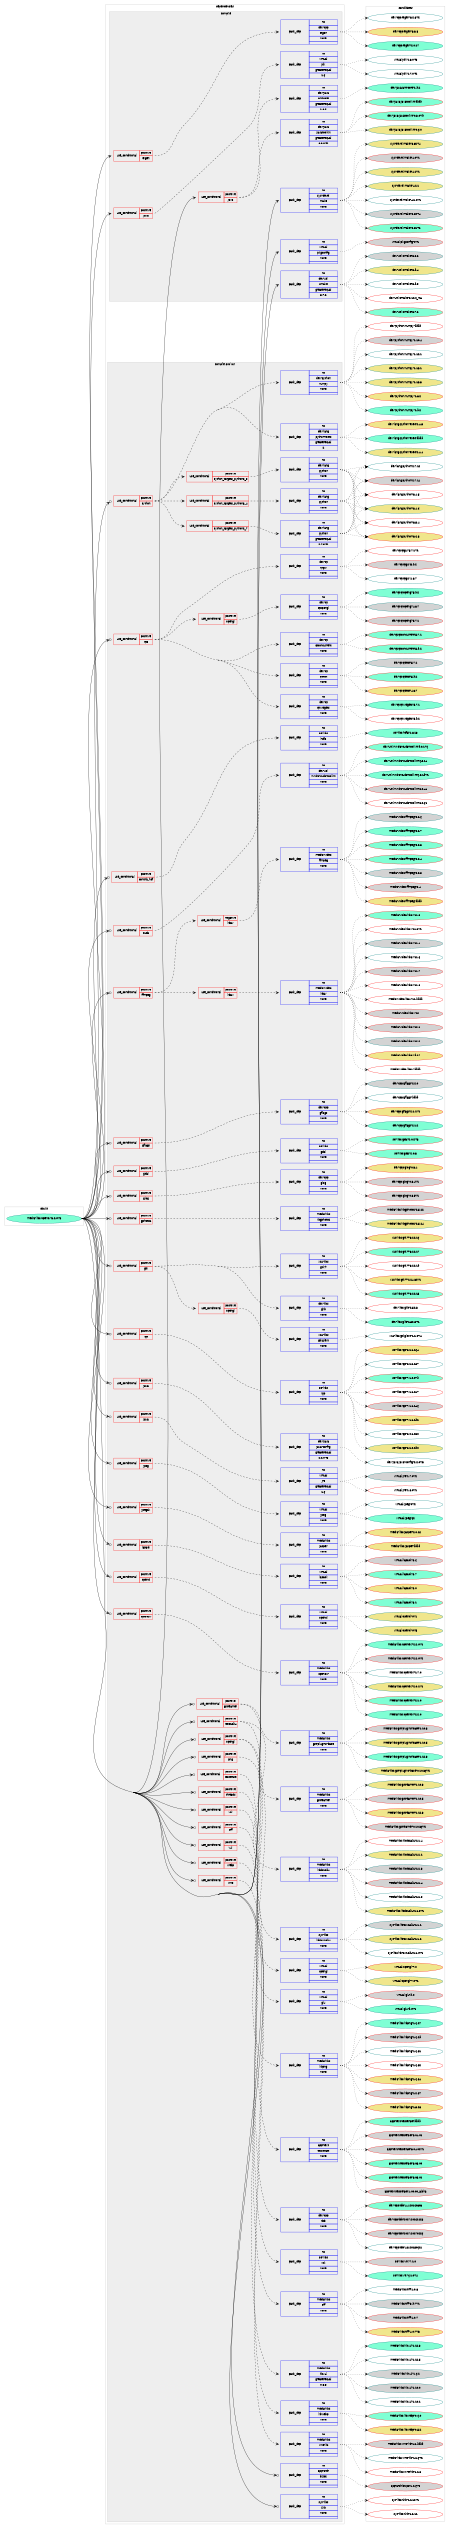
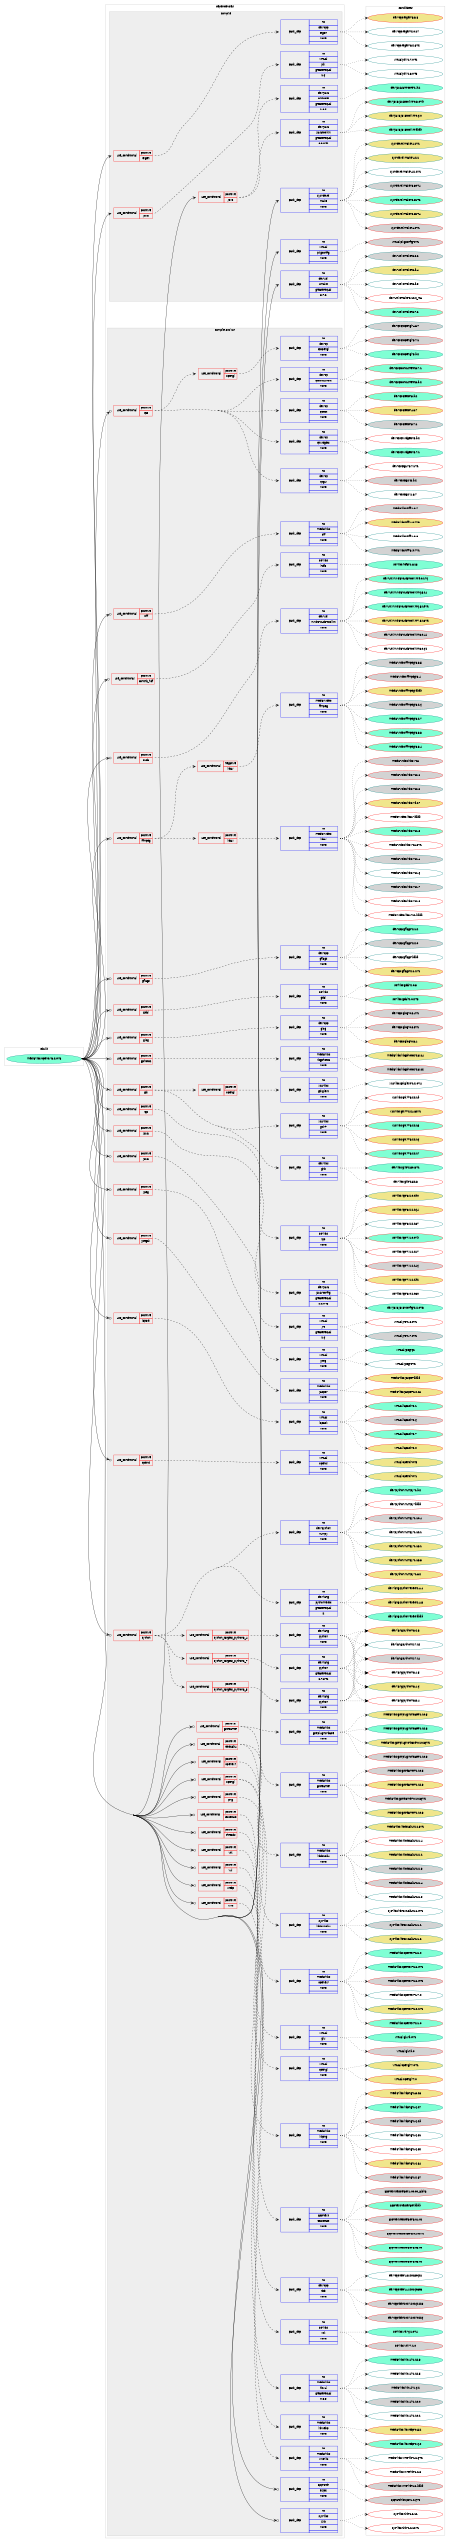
(405, 46) -> (405, 32)
none -> (405, 621)
(405, 972) -> (405, 887)
(405, 1462) -> (405, 1308)
